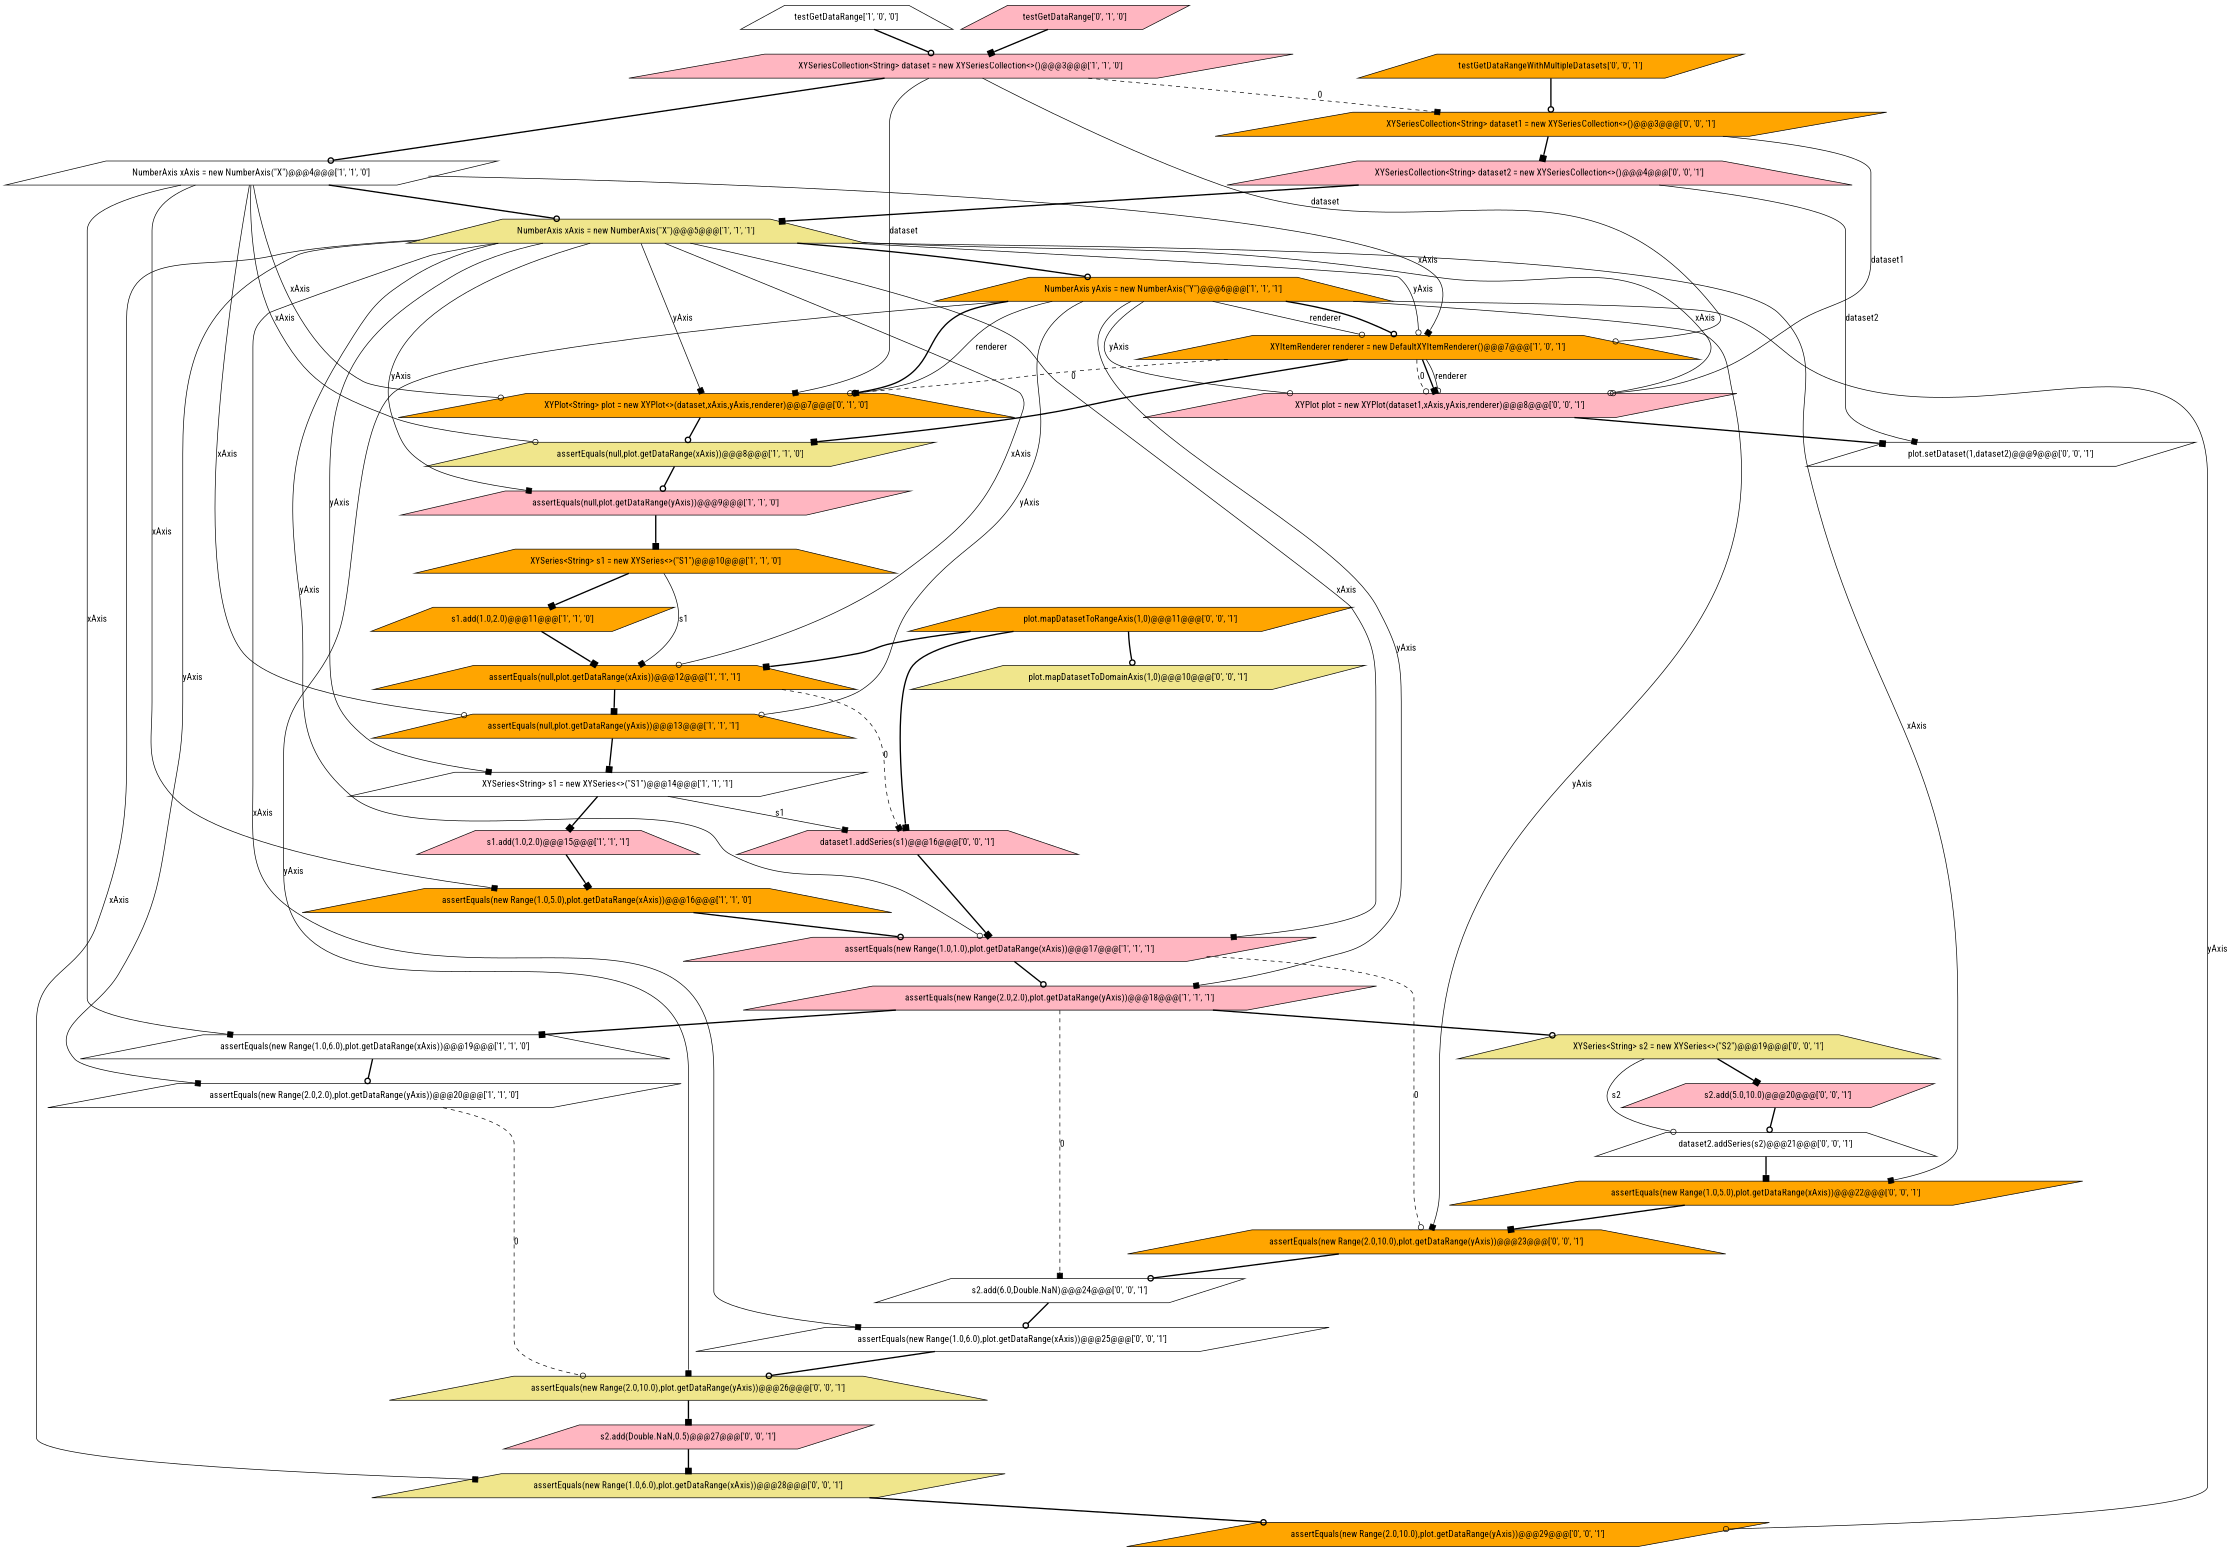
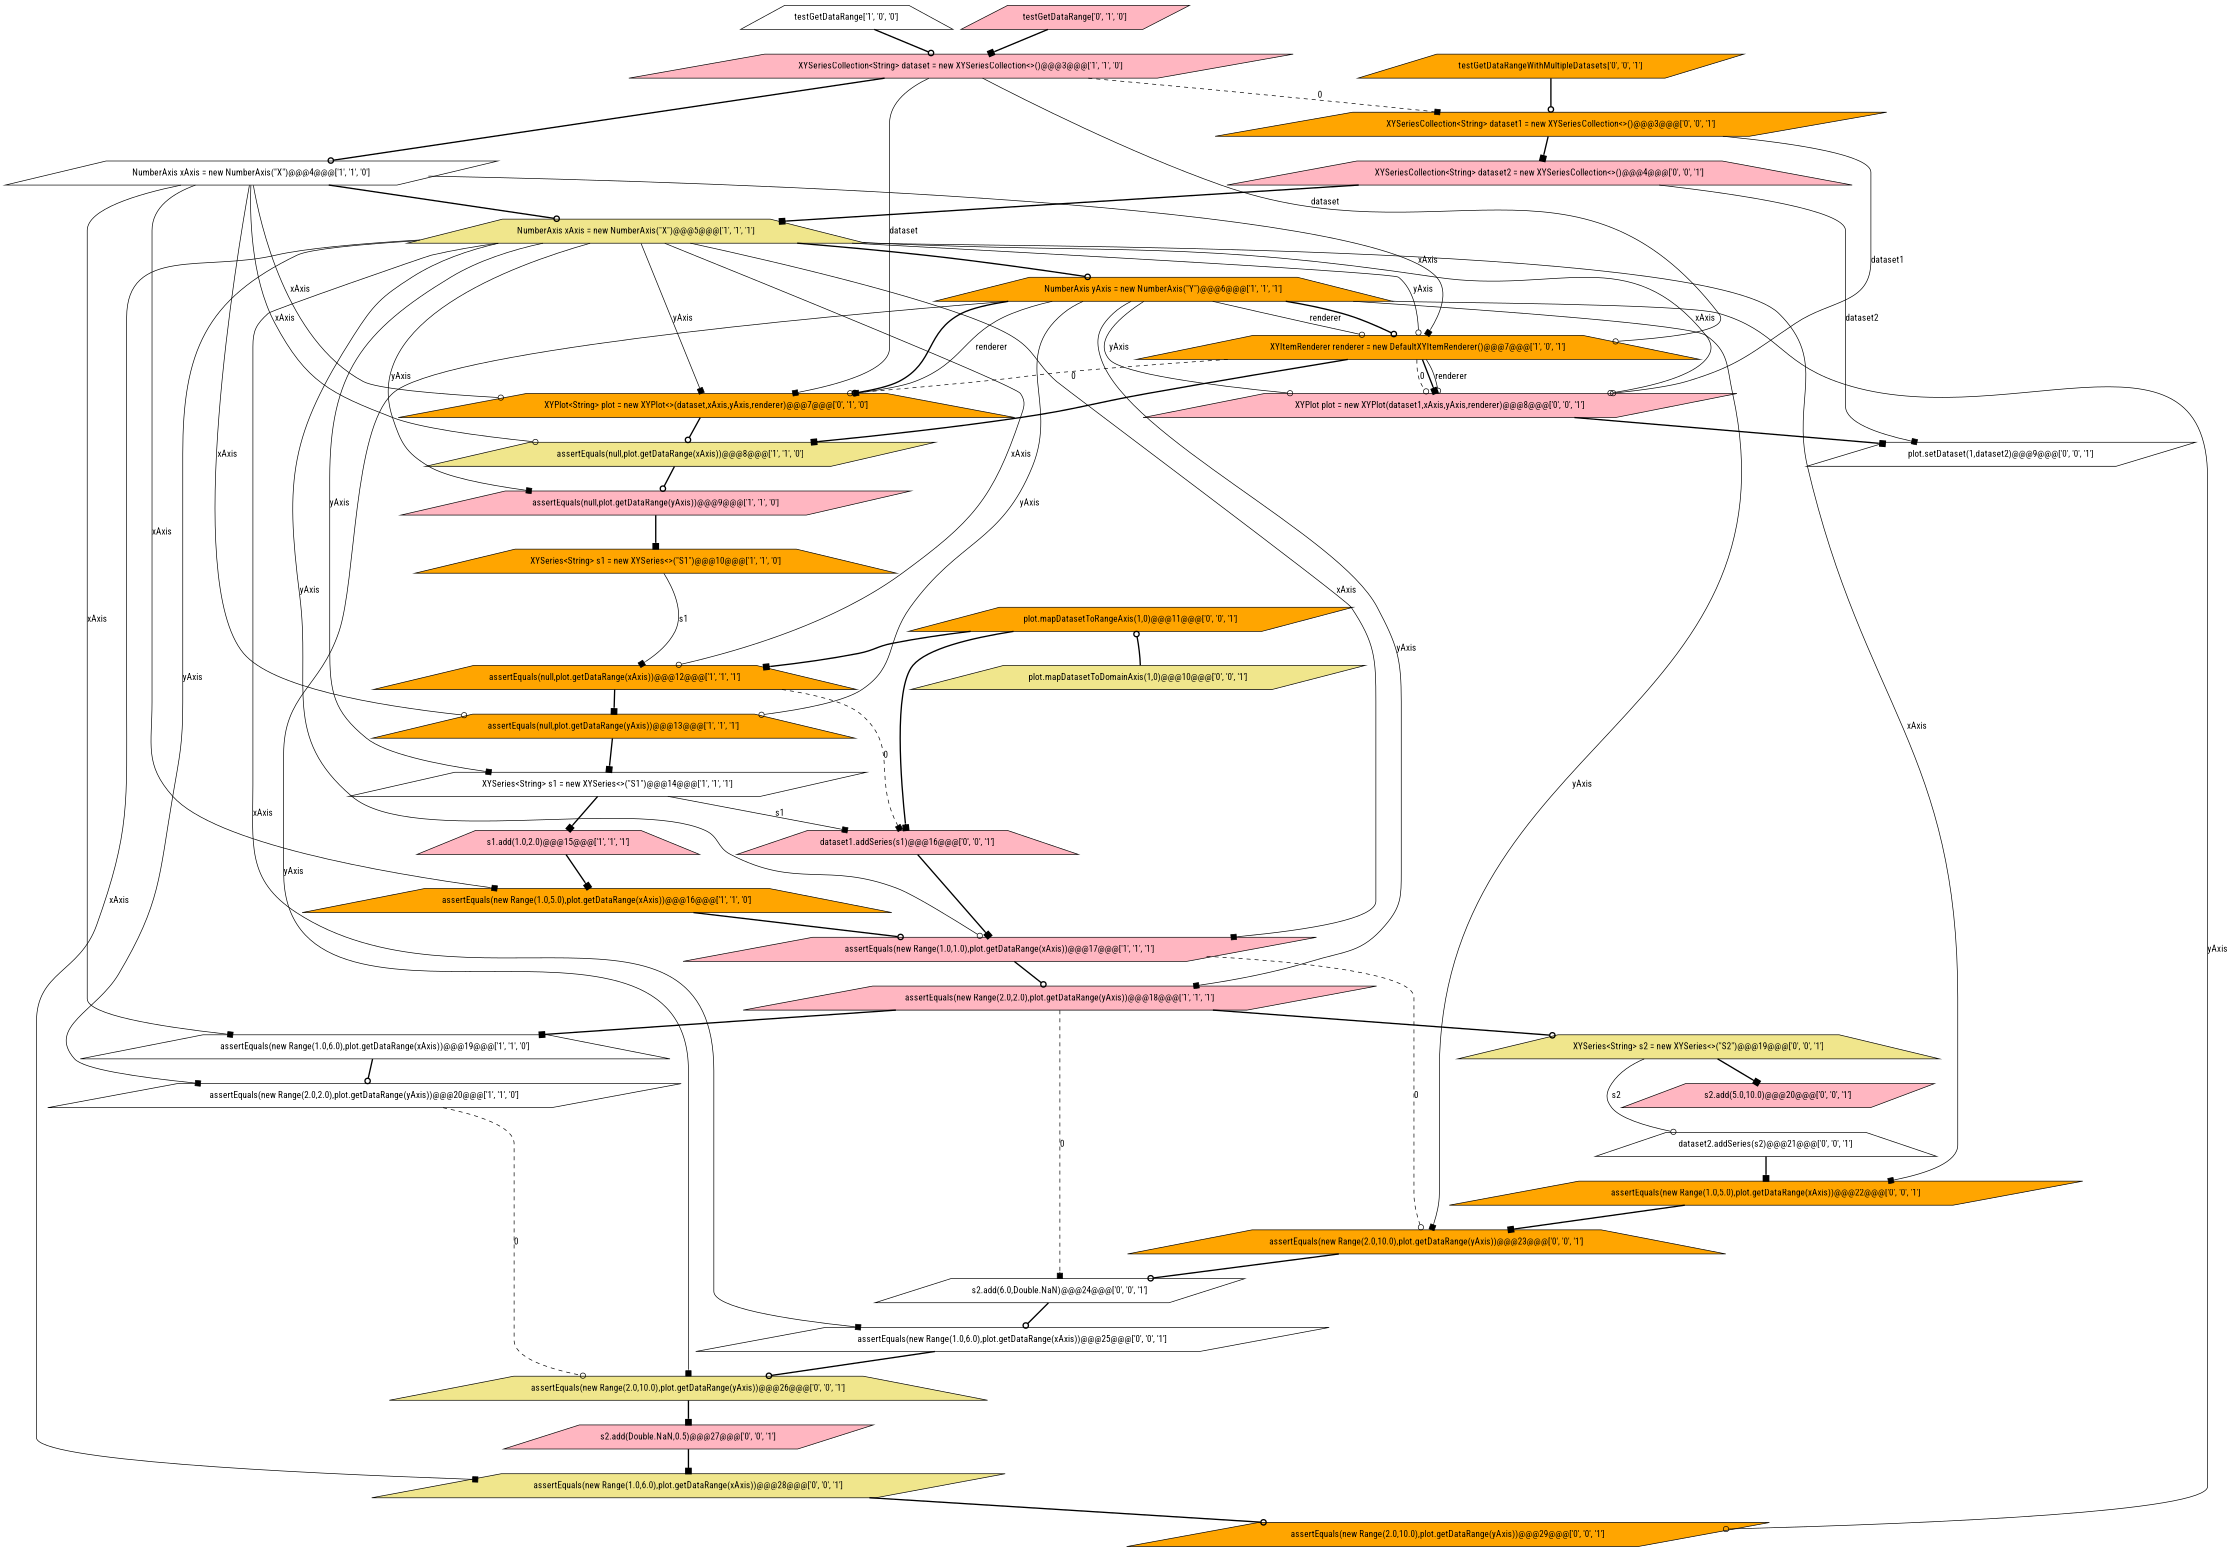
(523, 619) -> none
(1130, 646) -> (1139, 651)
(1773, 1117) -> none
